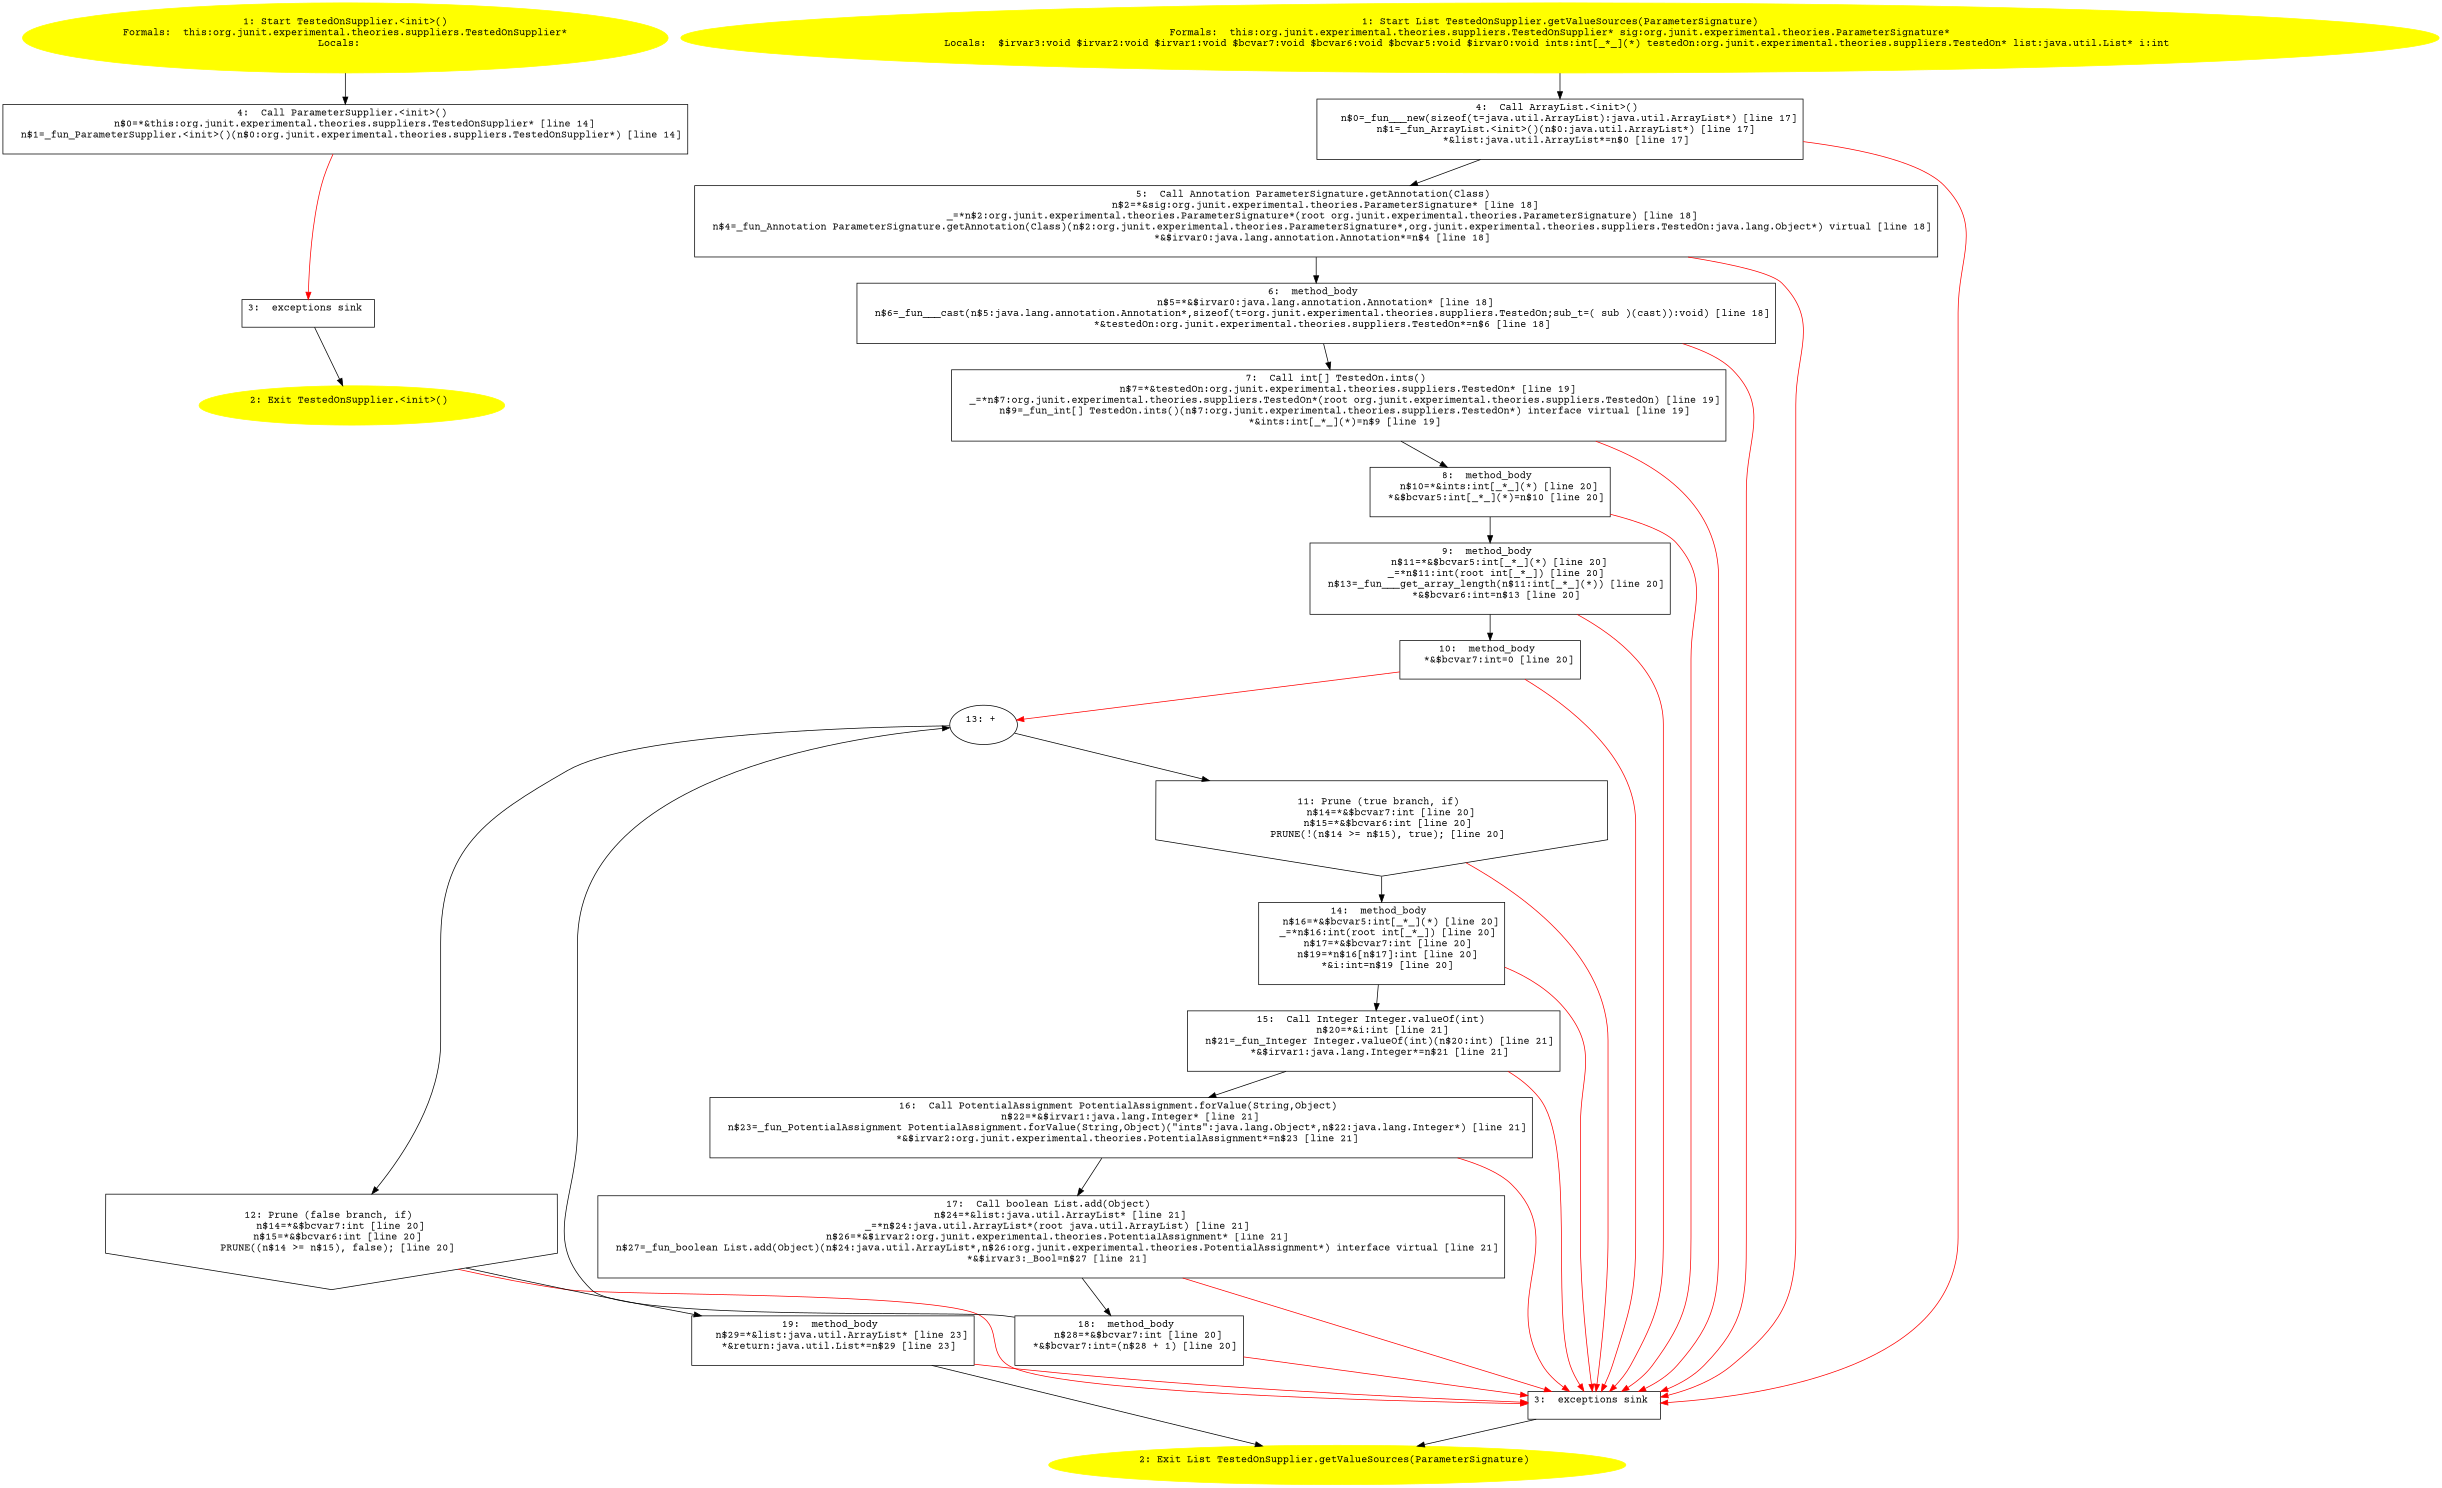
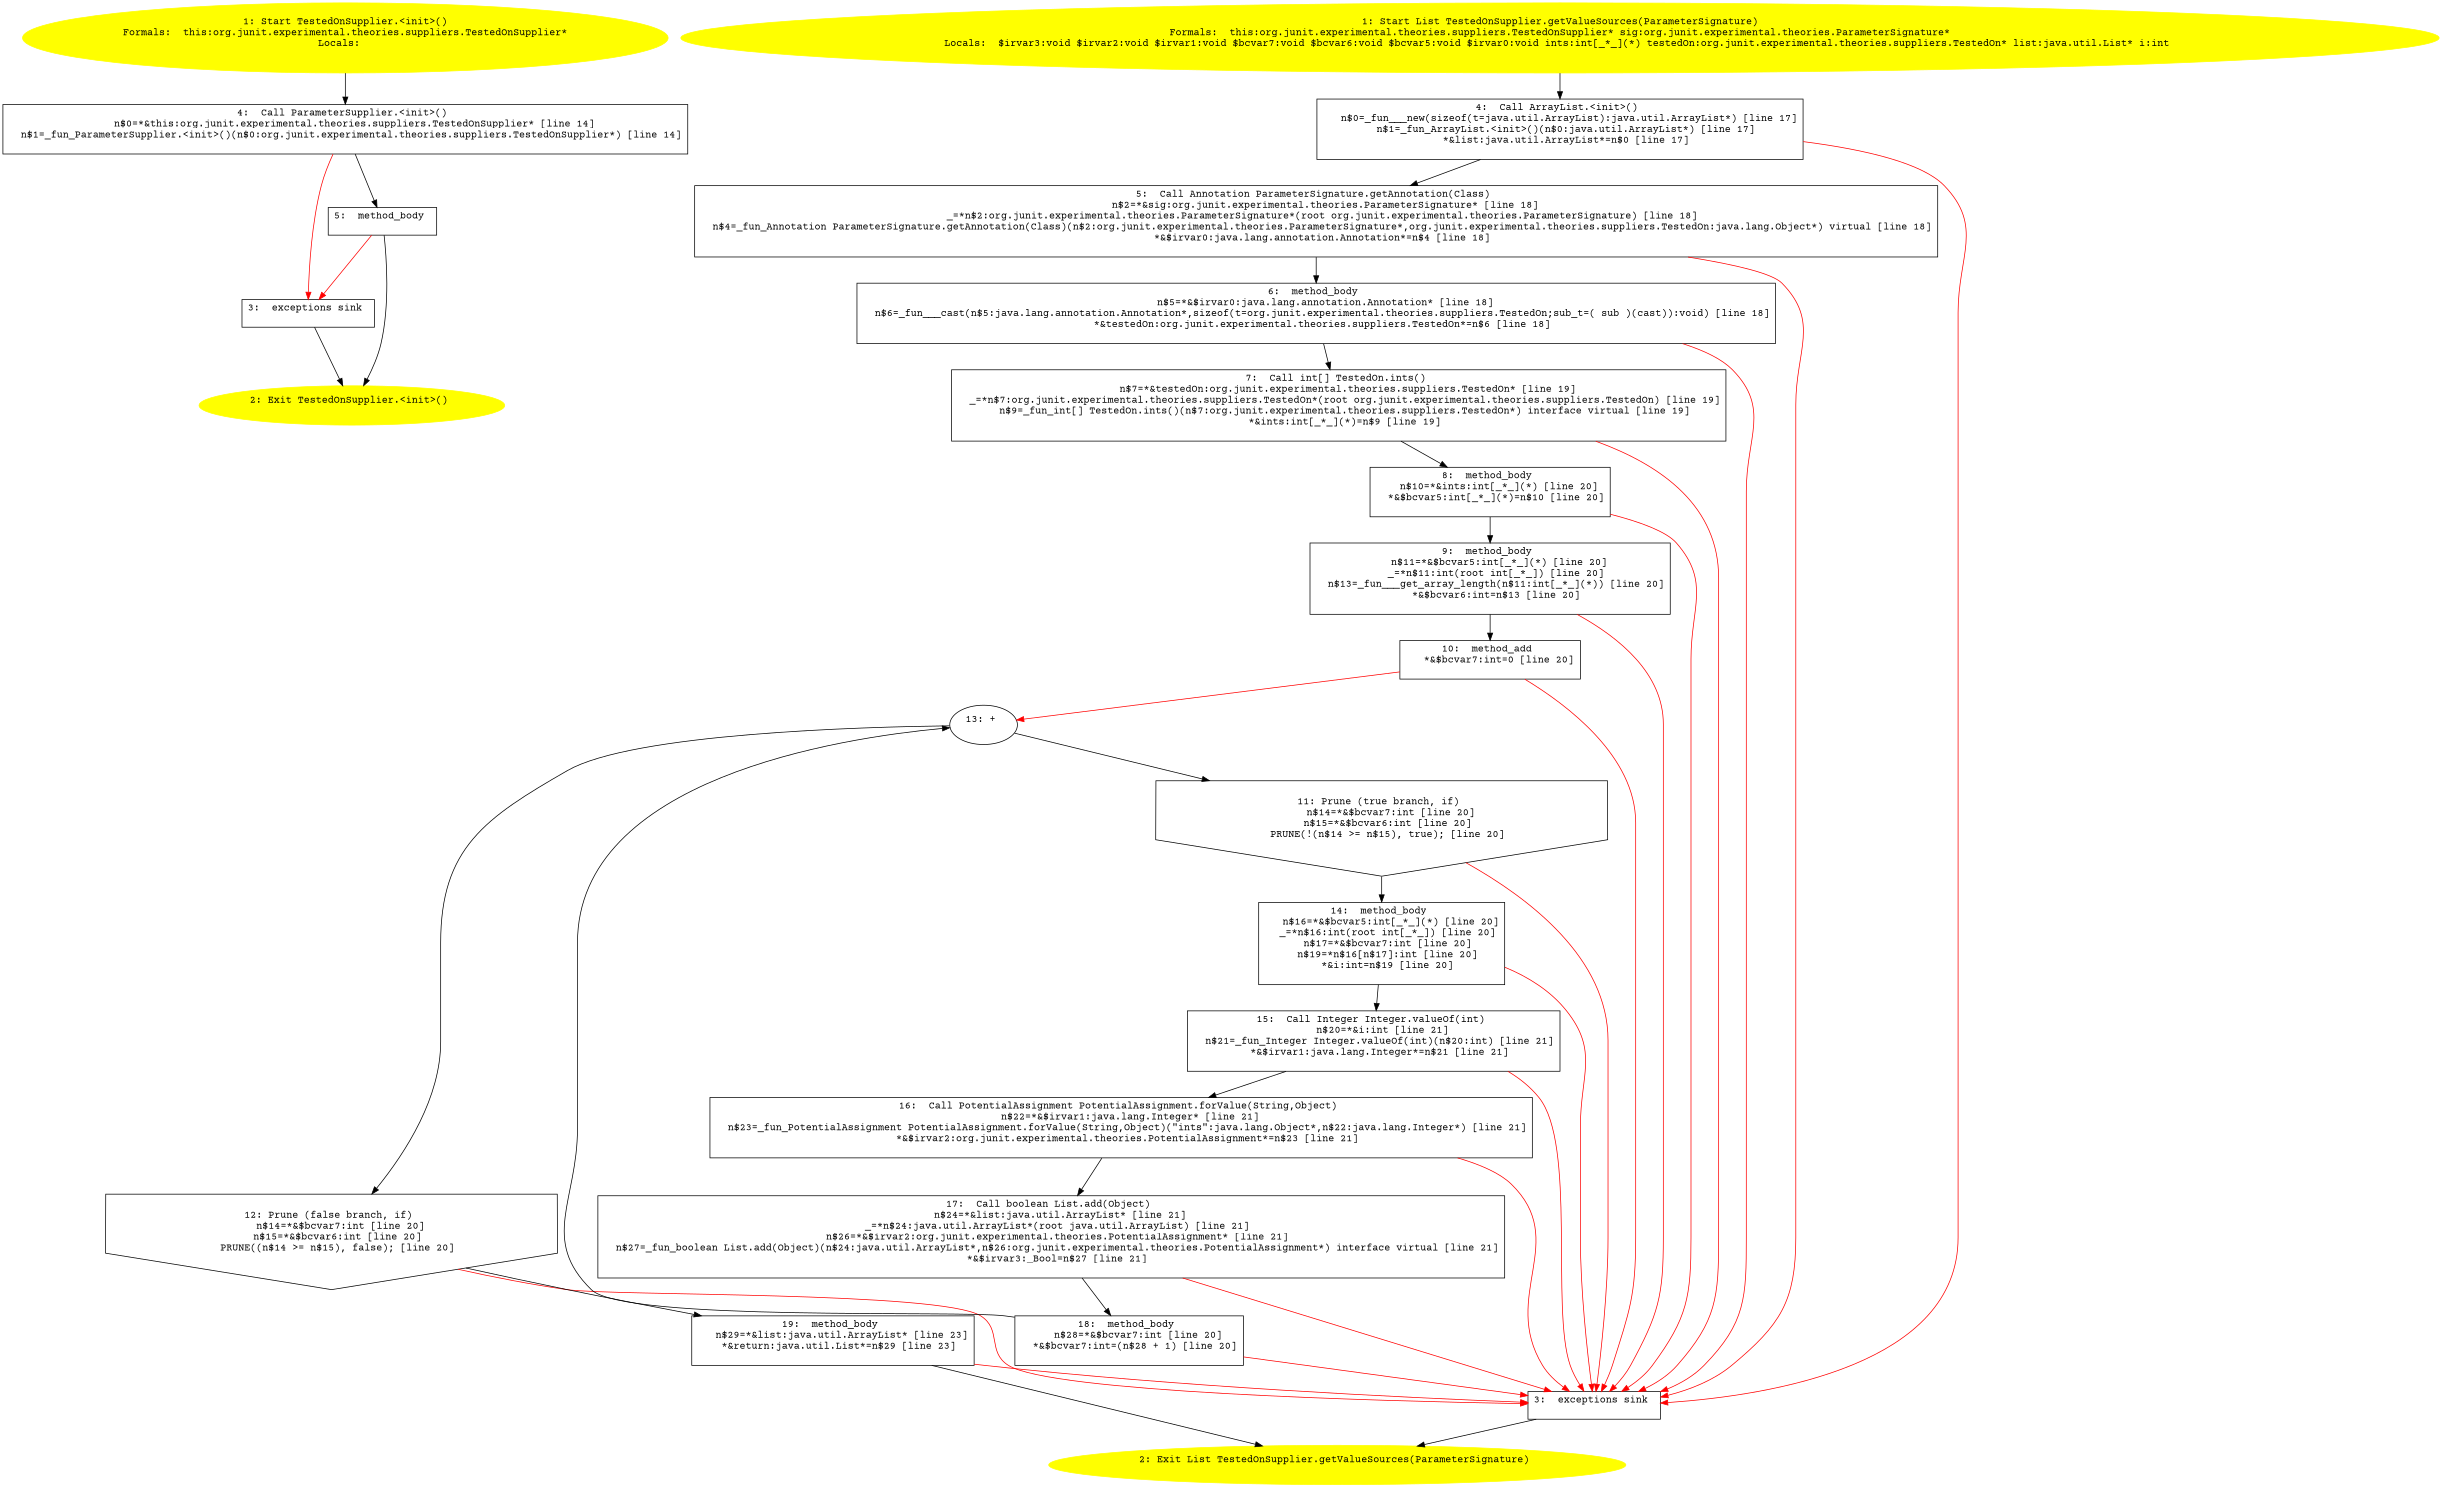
none -> (382, 221)
(1490, 660) -> (1490, 660)
